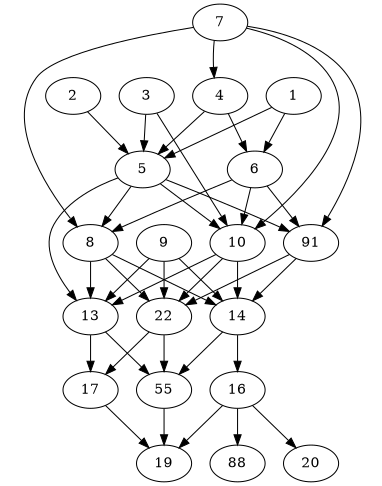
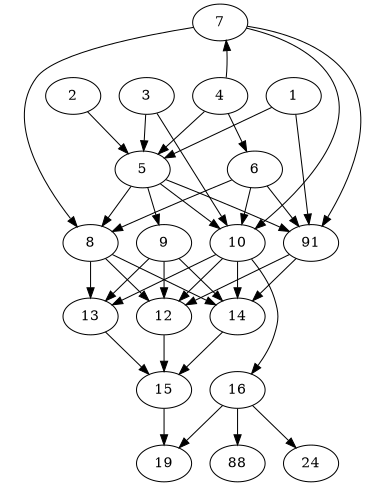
(213, 54) -> (227, 64)
(277, 128) -> (302, 164)
(56, 222) -> (152, 201)
(164, 316) -> (164, 316)
(238, 348) -> (277, 311)
(91, 390) -> none
(164, 390) -> (164, 390)
(311, 463) -> (311, 463)
